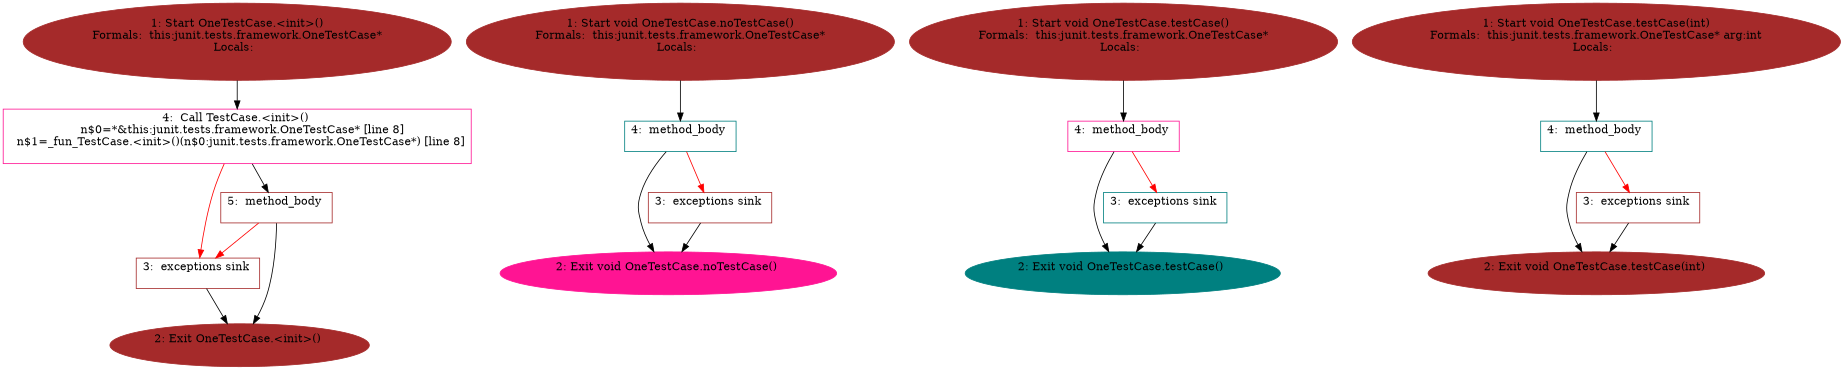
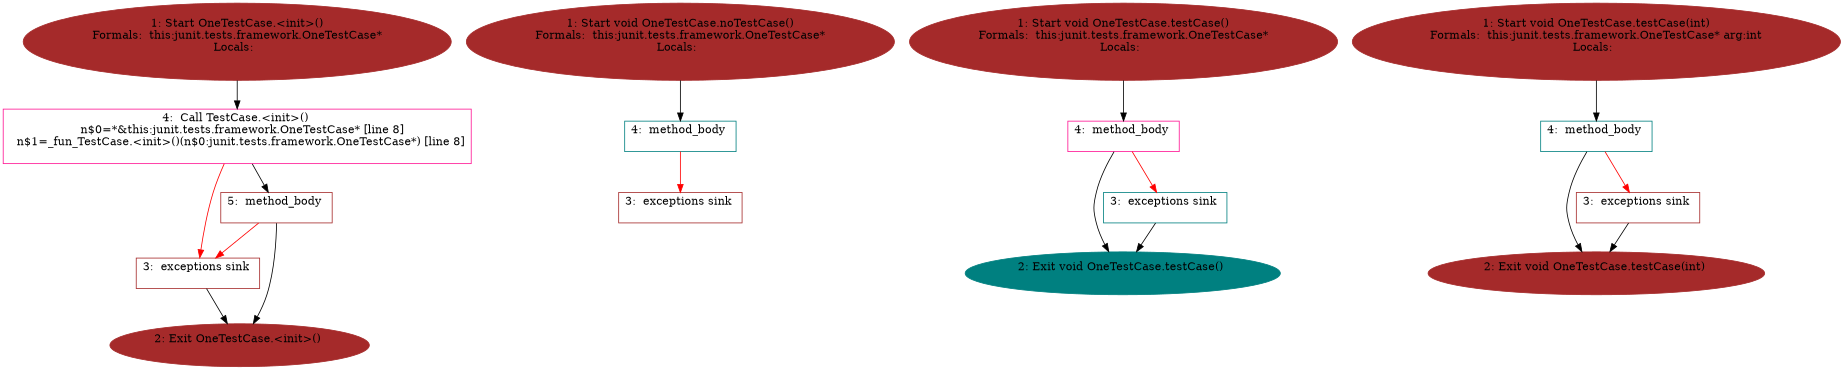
(668, 273) -> none
